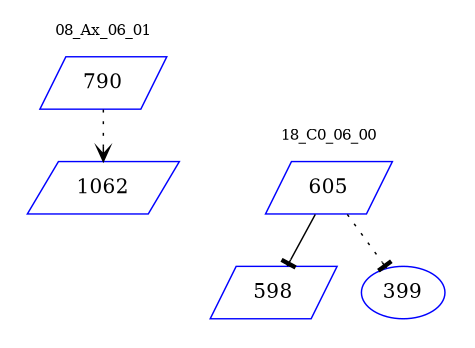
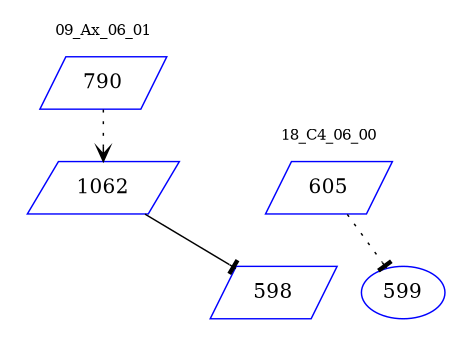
(103, 31) -> (103, 31)
(329, 136) -> (329, 136)
(303, 237) -> (187, 239)
(403, 293) -> (403, 293)
